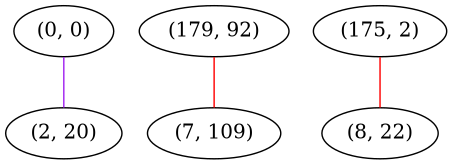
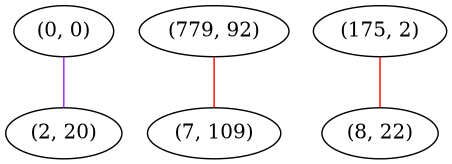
(214, 31) -> (214, 31)
